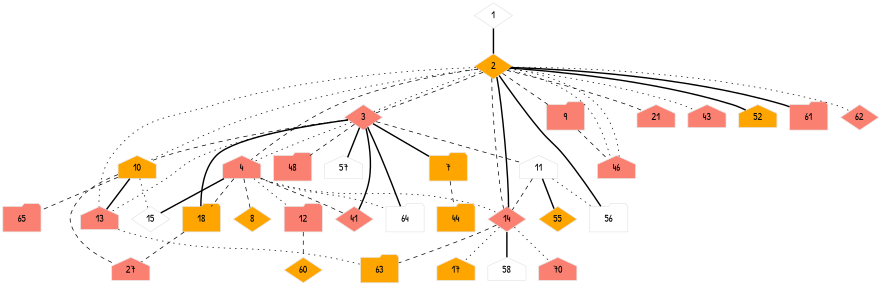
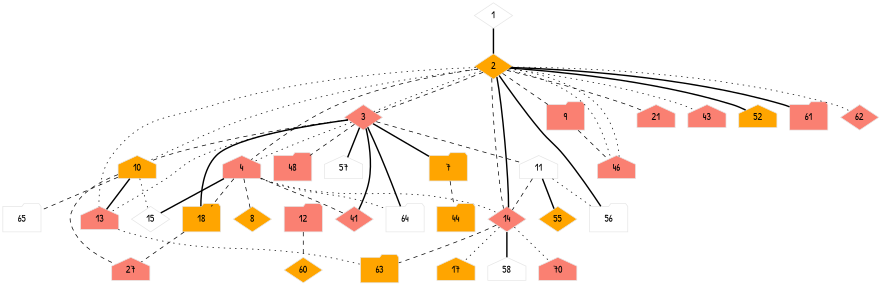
(271, 193) -> none
(22, 219) -> (22, 219)
